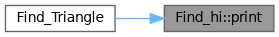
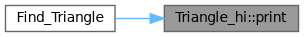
(219, 18) -> (231, 18)
